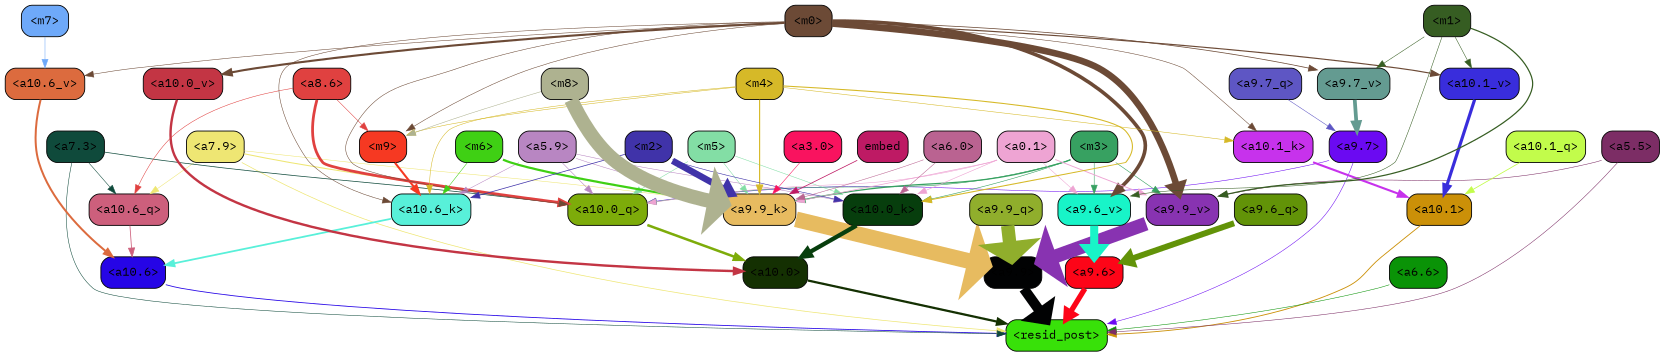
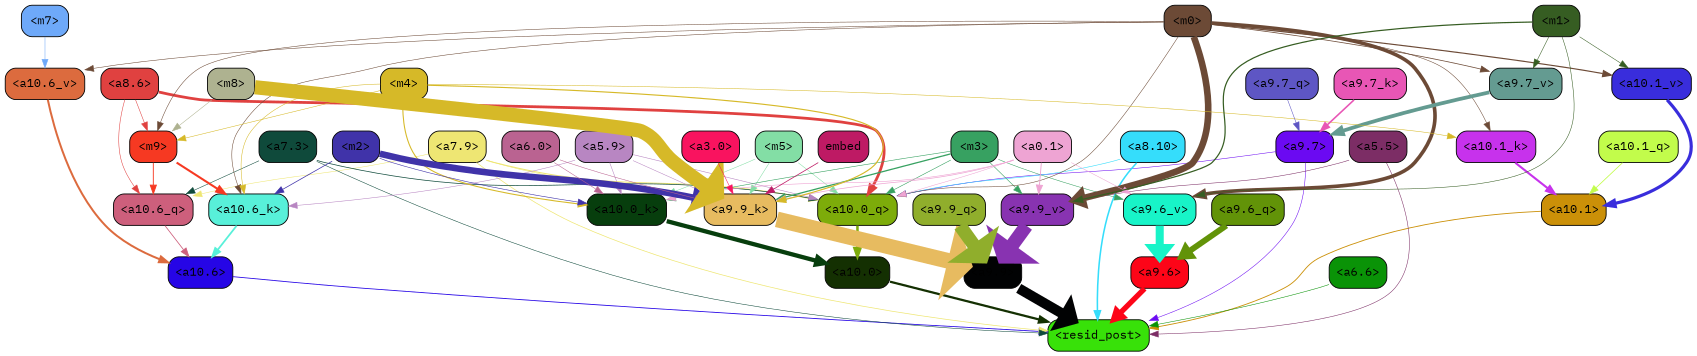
(183, 84) -> none
none -> (1370, 84)
(479, 147) -> none
none -> (1153, 147)
(607, 153) -> (493, 113)
none -> (153, 174)
